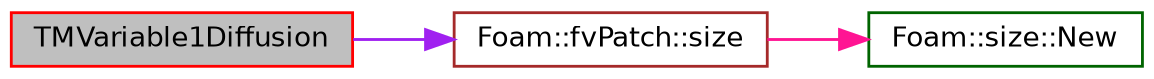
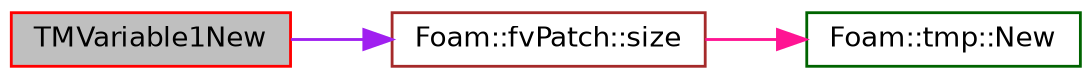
(182, 39) -> (151, 39)
(1006, 39) -> (944, 39)
